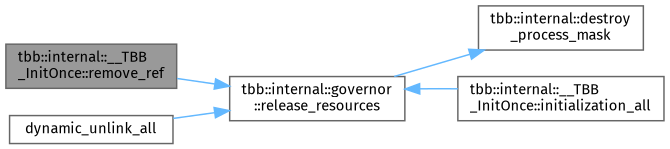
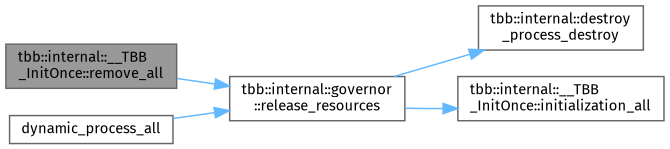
(561, 28) -> (561, 28)
(91, 66) -> (91, 66)
(439, 89) -> (424, 109)
(91, 130) -> (91, 130)
